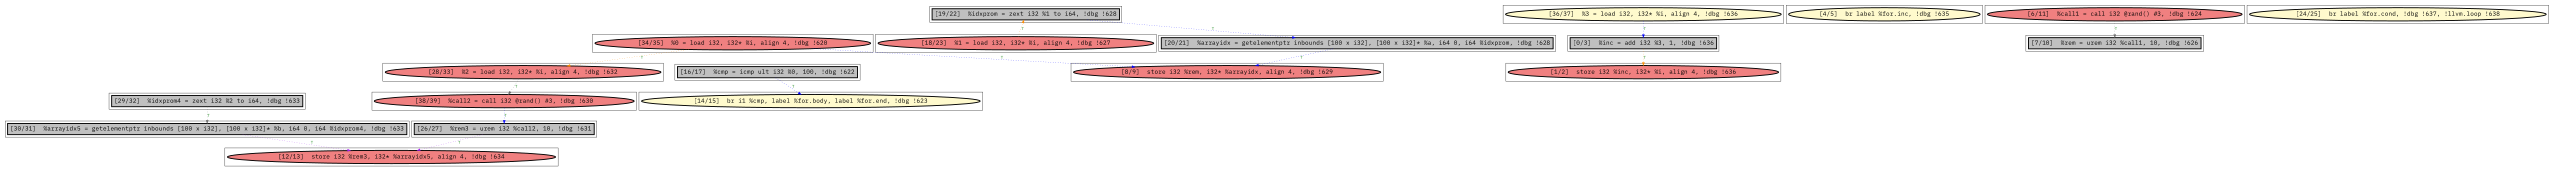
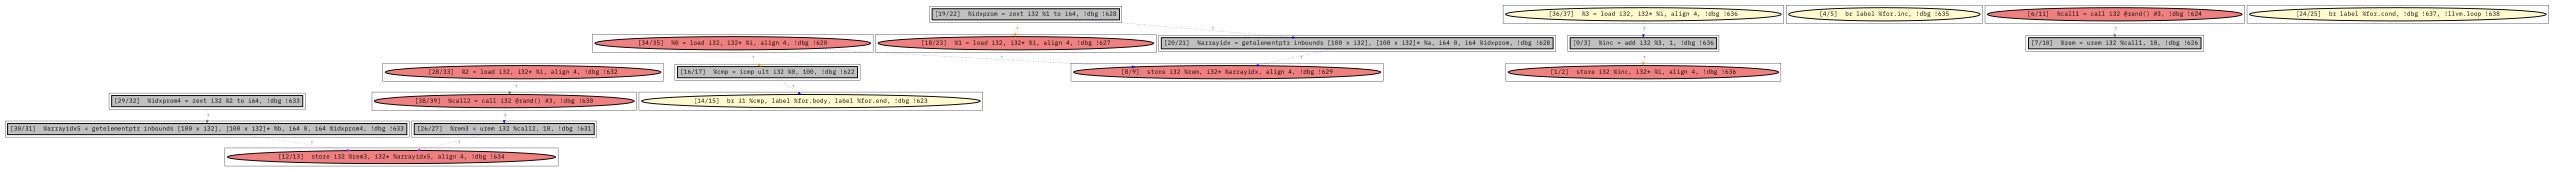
(1020, 30) -> (1017, 26)
(629, 58) -> (750, 57)
